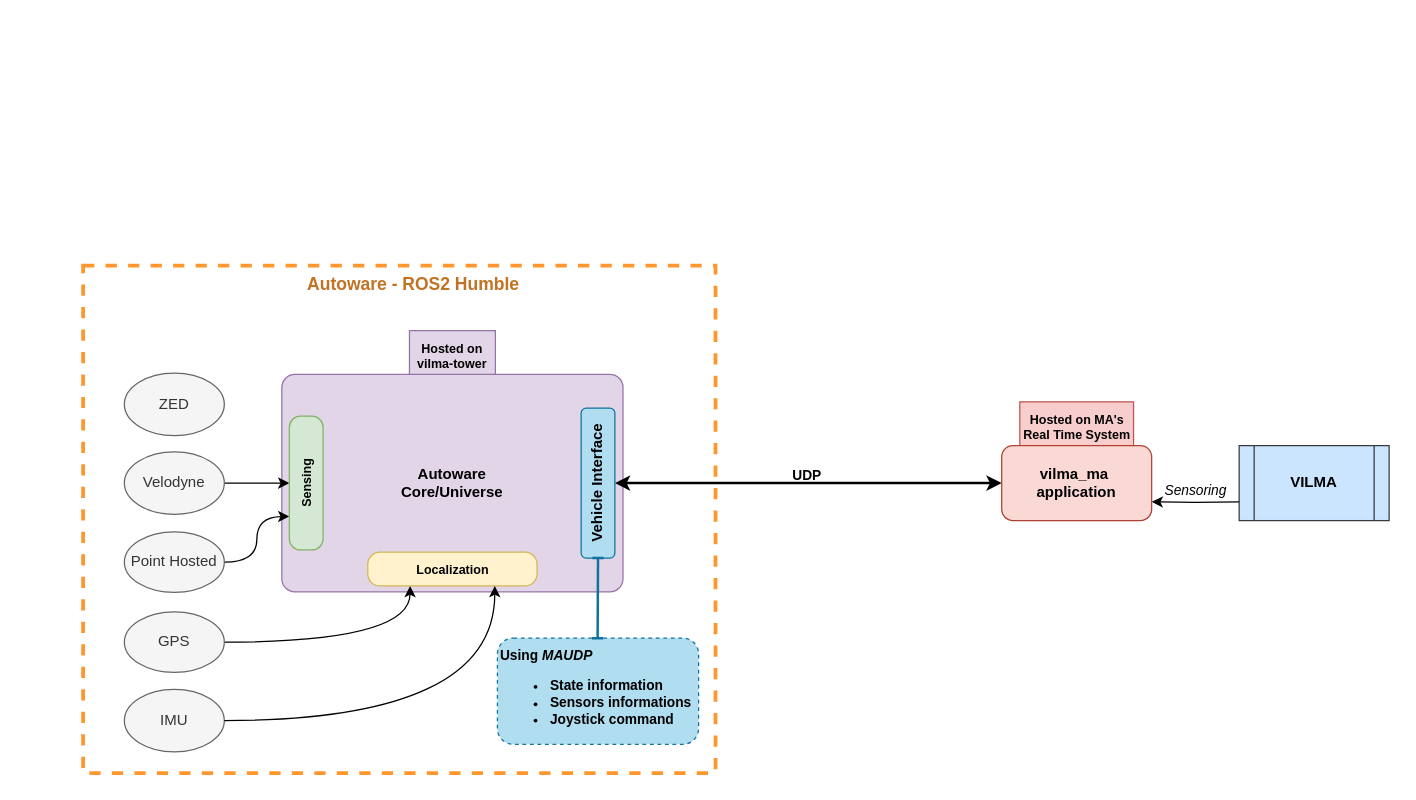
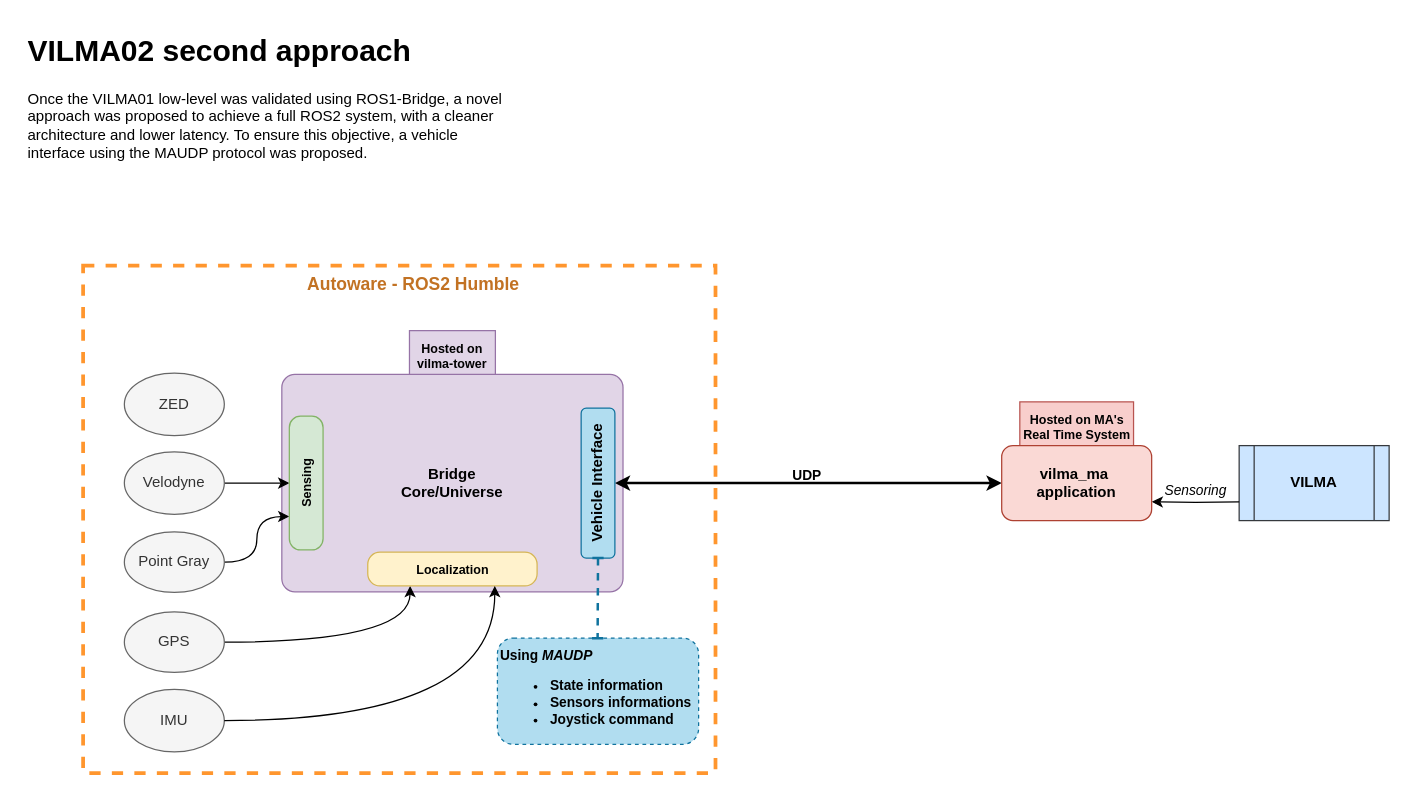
none -> (269, 101)
(453, 483) -> (453, 483)
(174, 562) -> (174, 562)
(598, 599) -> (598, 599)
